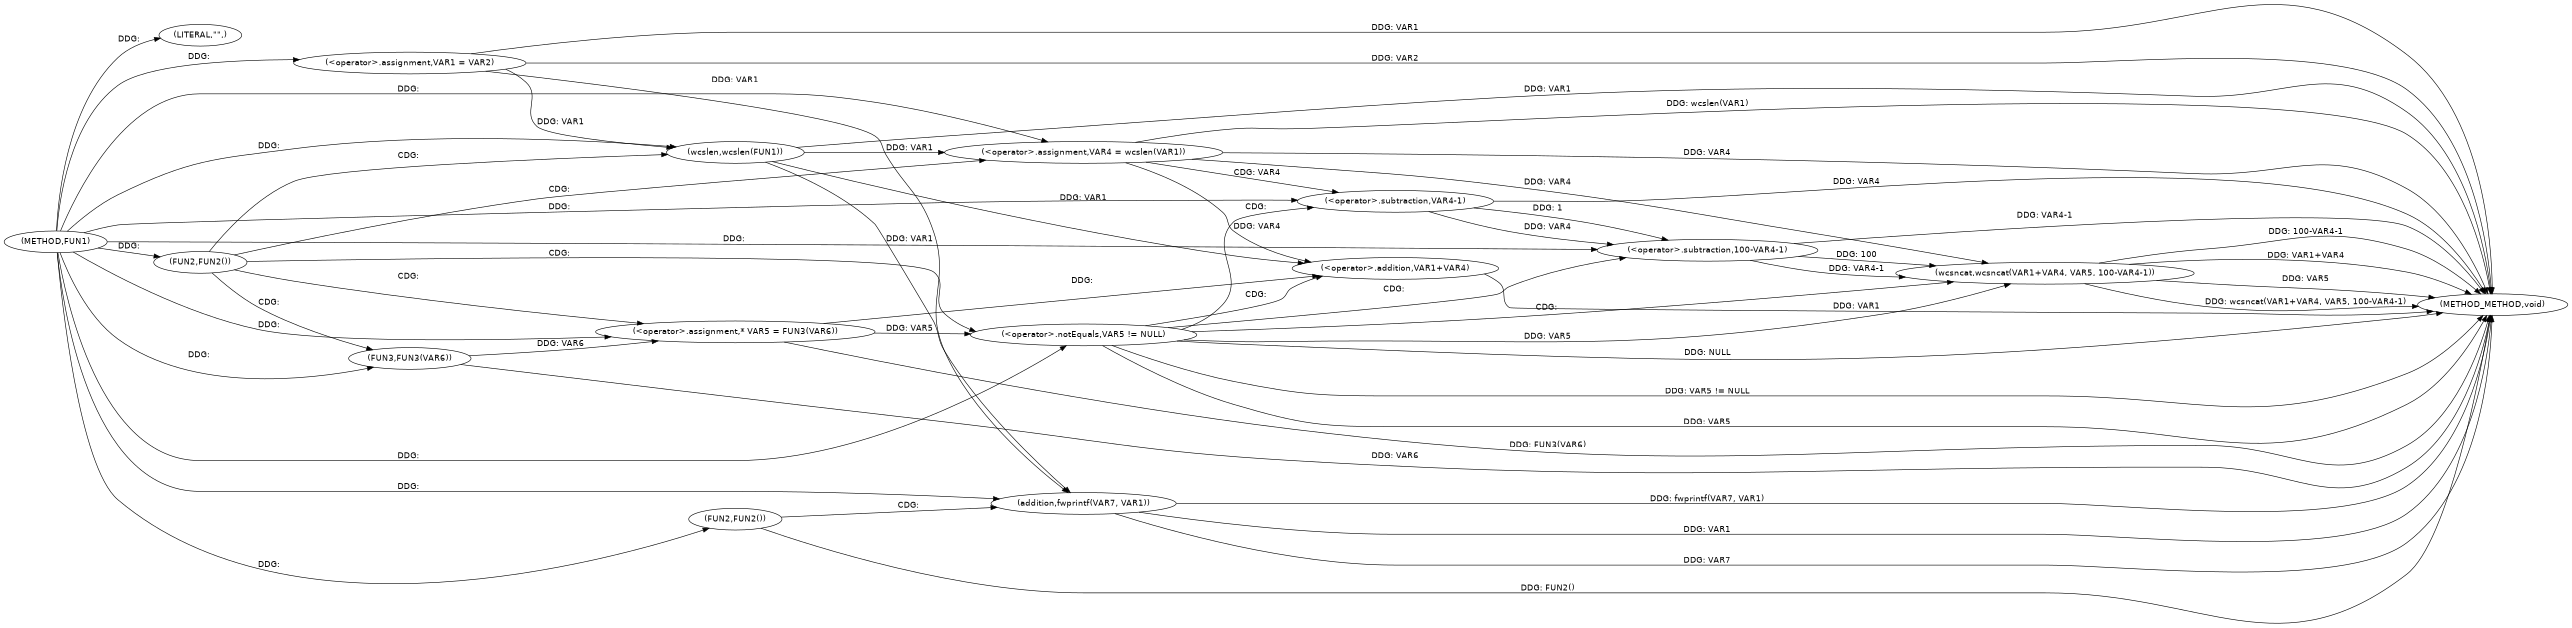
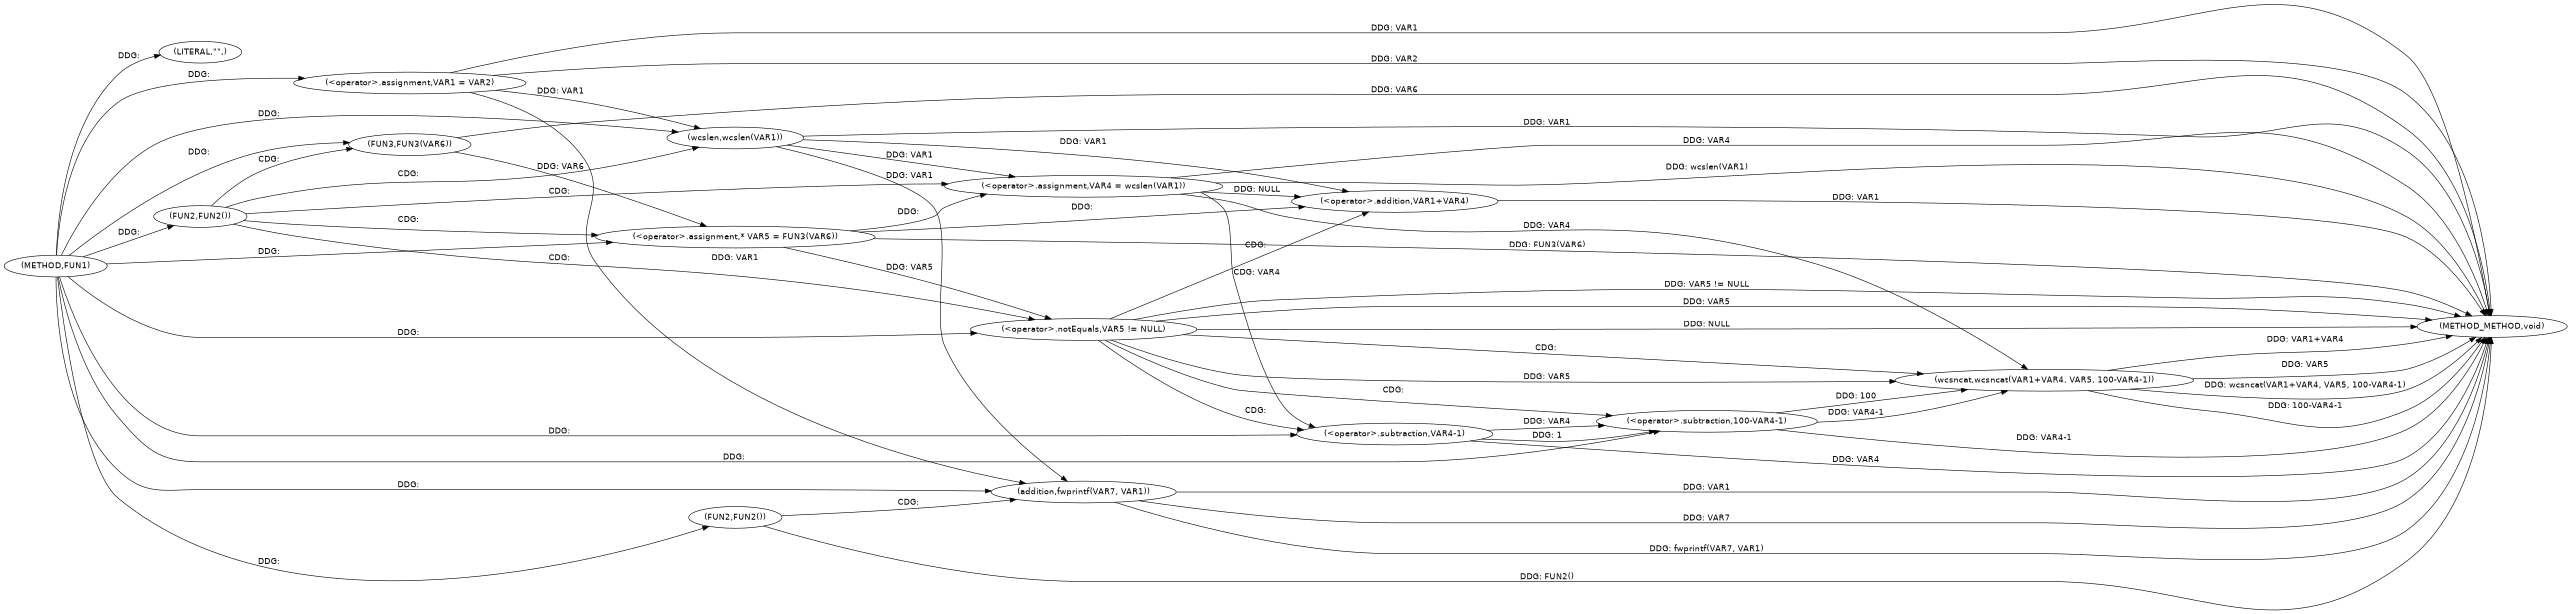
(520, 94) -> (918, 221)
(735, 152) -> (735, 138)
(1257, 226) -> (1257, 190)
